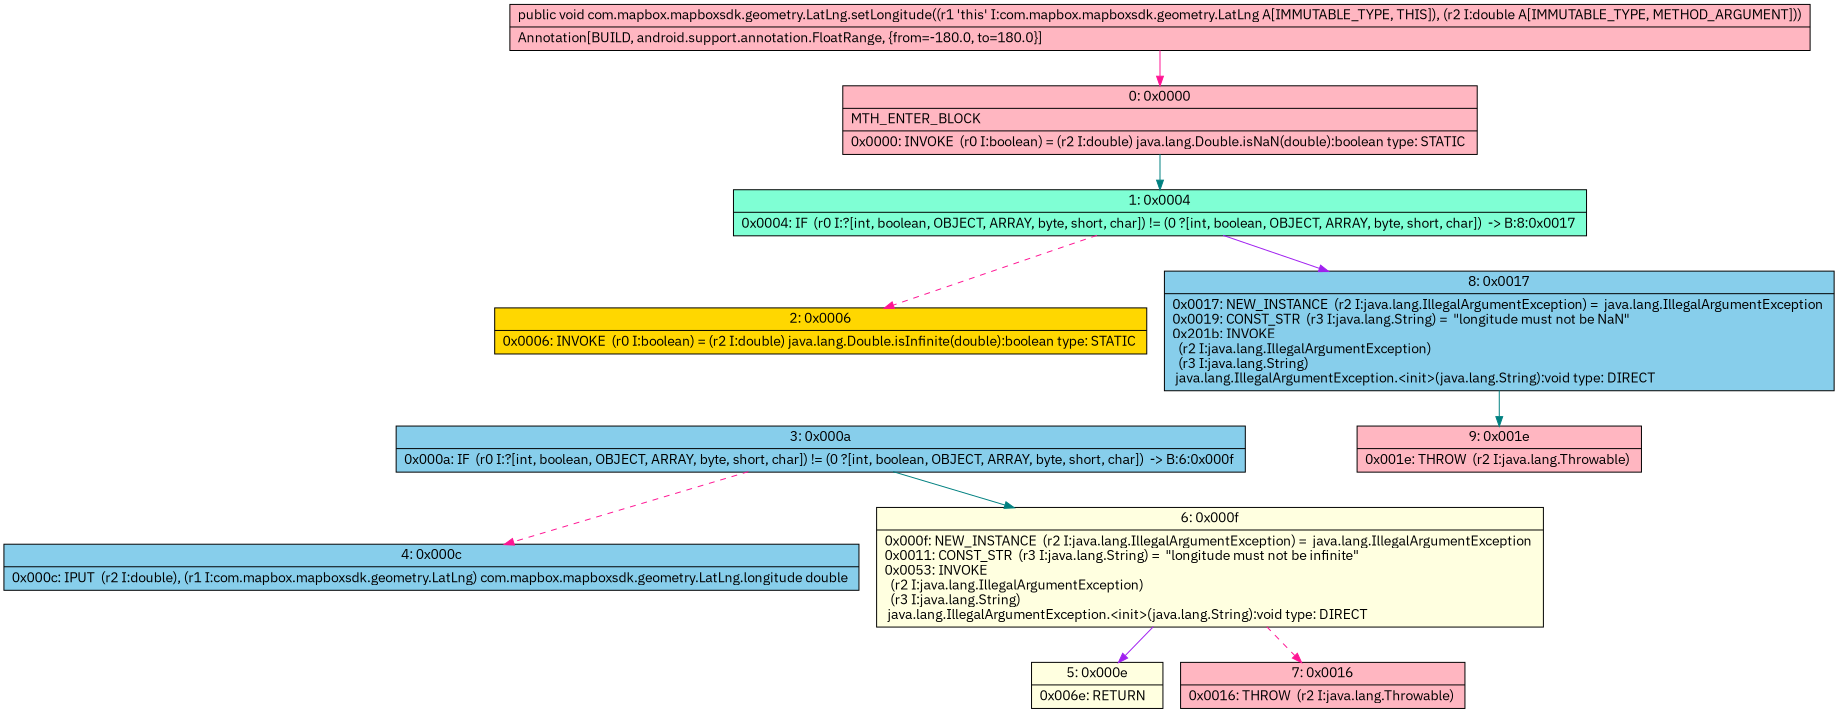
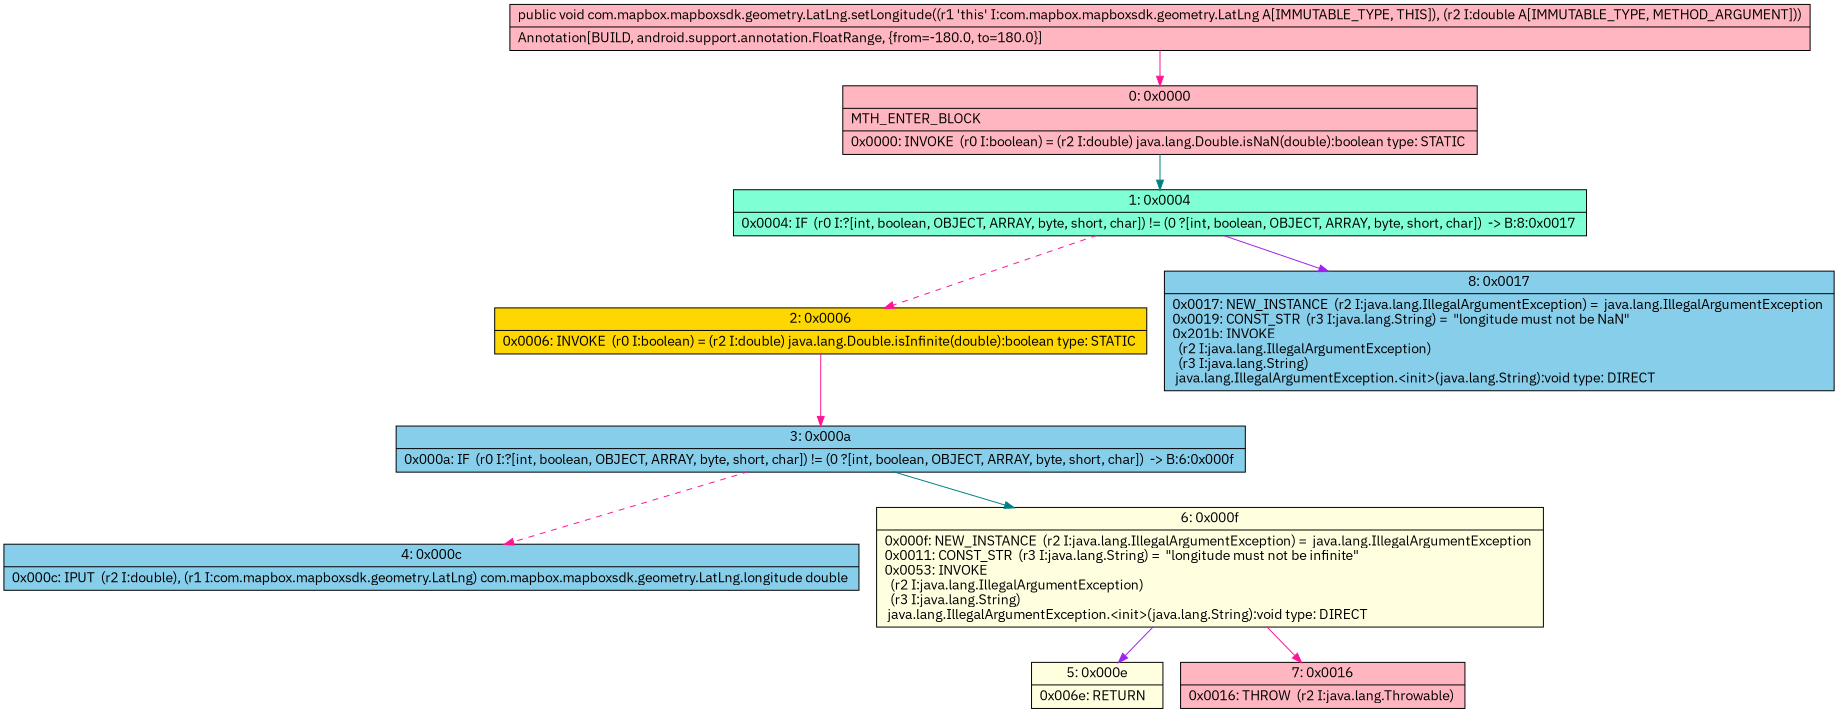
none -> (821, 385)
(1499, 449) -> none
(1281, 641) -> (1281, 641)
